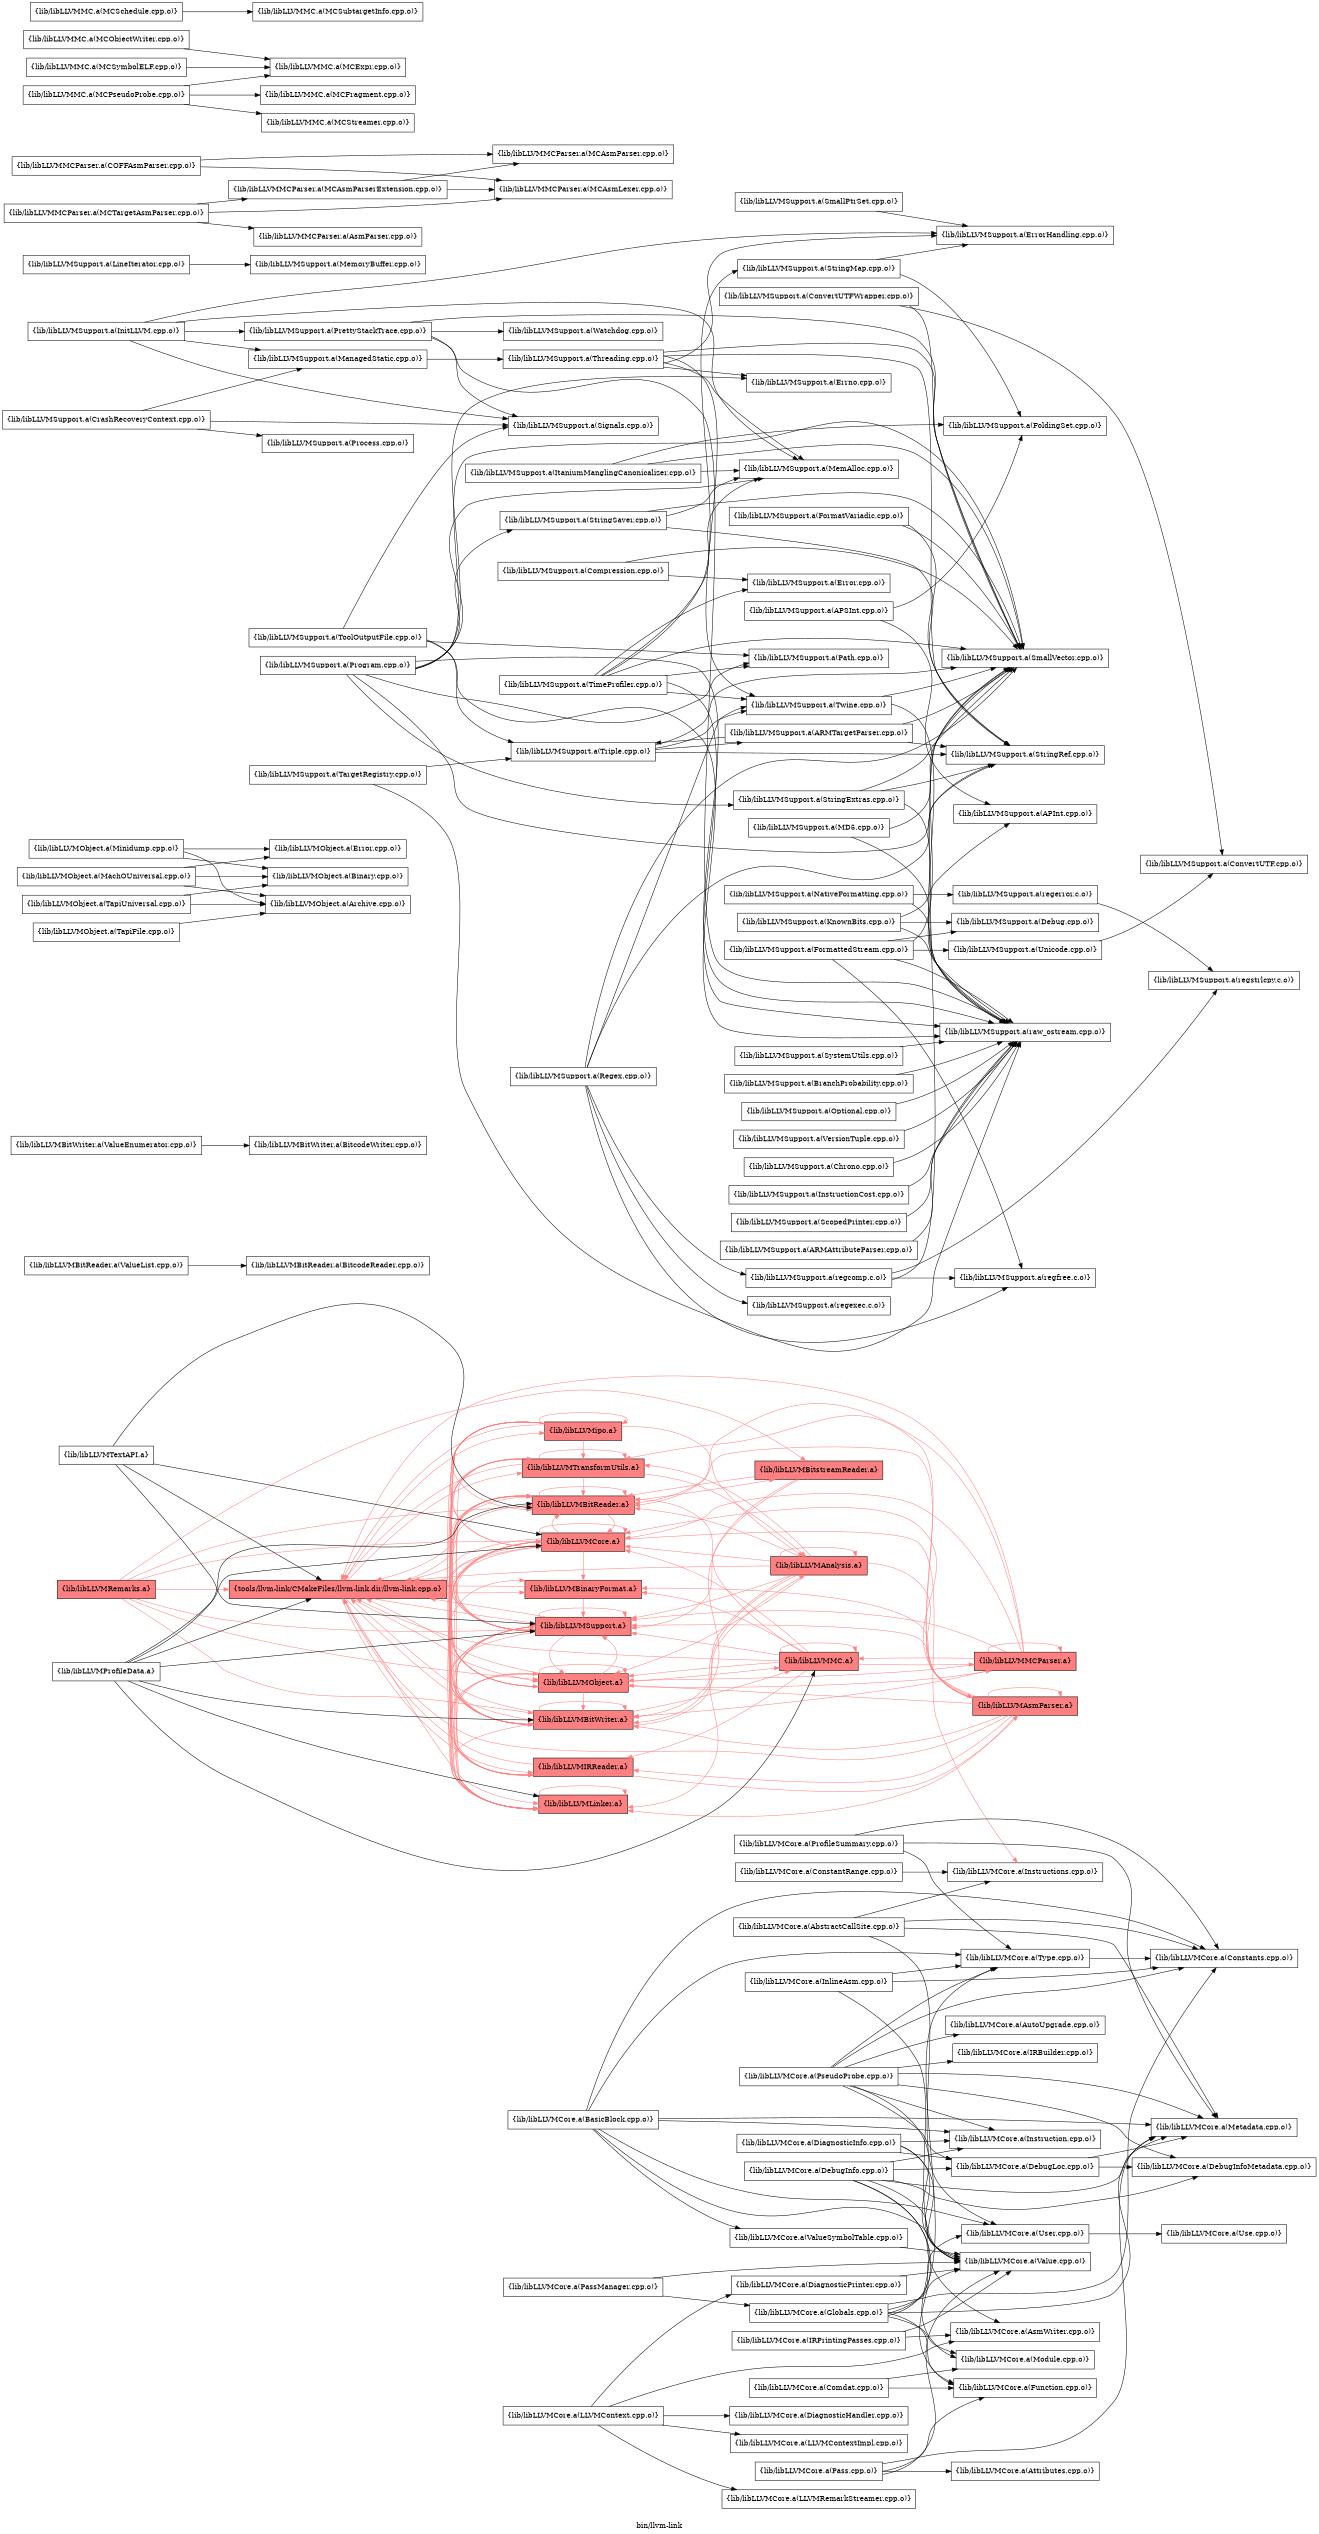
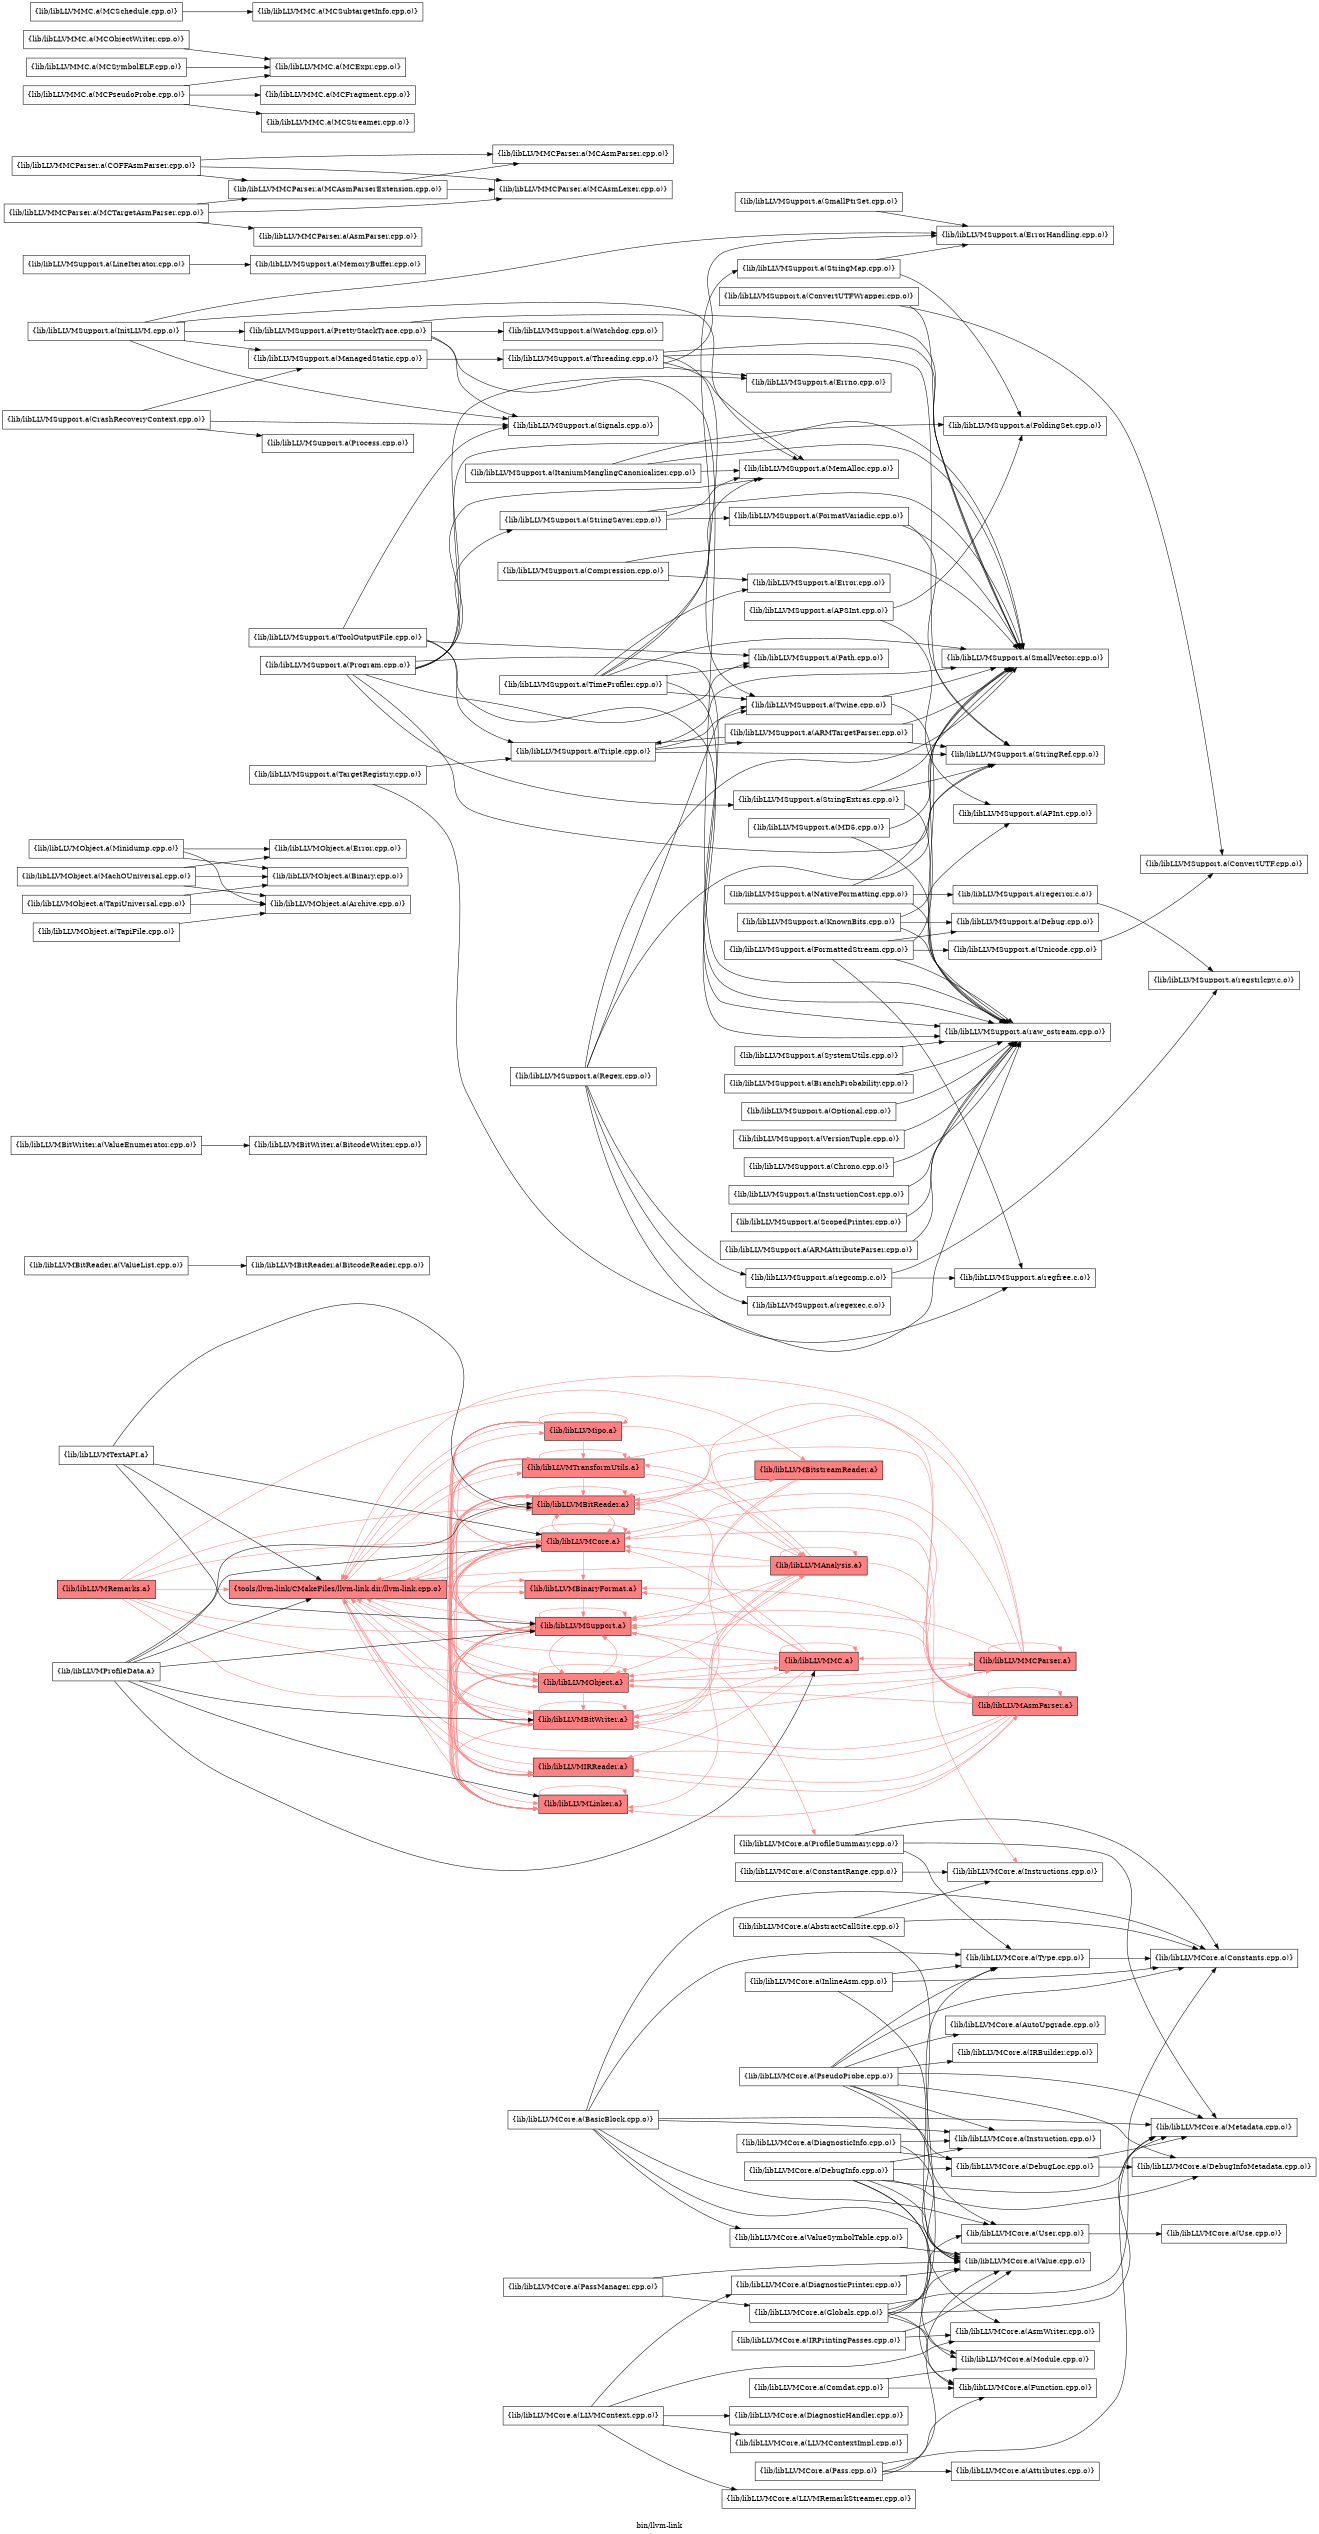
none -> (220, 178)
(925, 578) -> (695, 519)
(933, 986) -> (912, 849)
(491, 1608) -> (742, 1701)
(1107, 1942) -> none
(928, 2203) -> none
